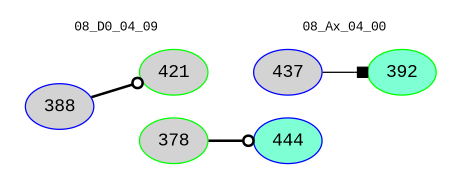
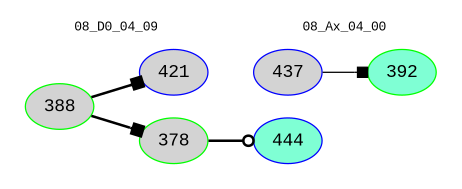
(174, 72) -> (174, 72)
(112, 91) -> (112, 91)
(60, 107) -> (60, 107)
none -> (111, 122)
